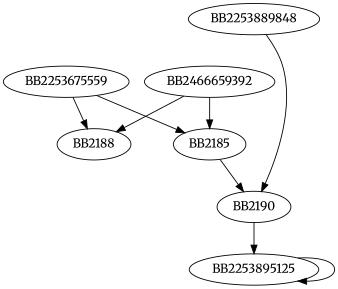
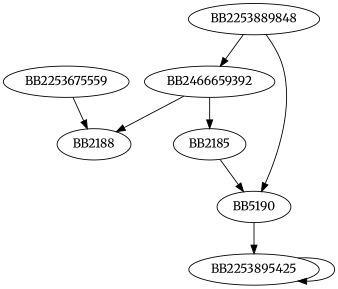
none -> (234, 47)
(137, 112) -> none
(254, 207) -> (254, 207)
(254, 270) -> (254, 270)
